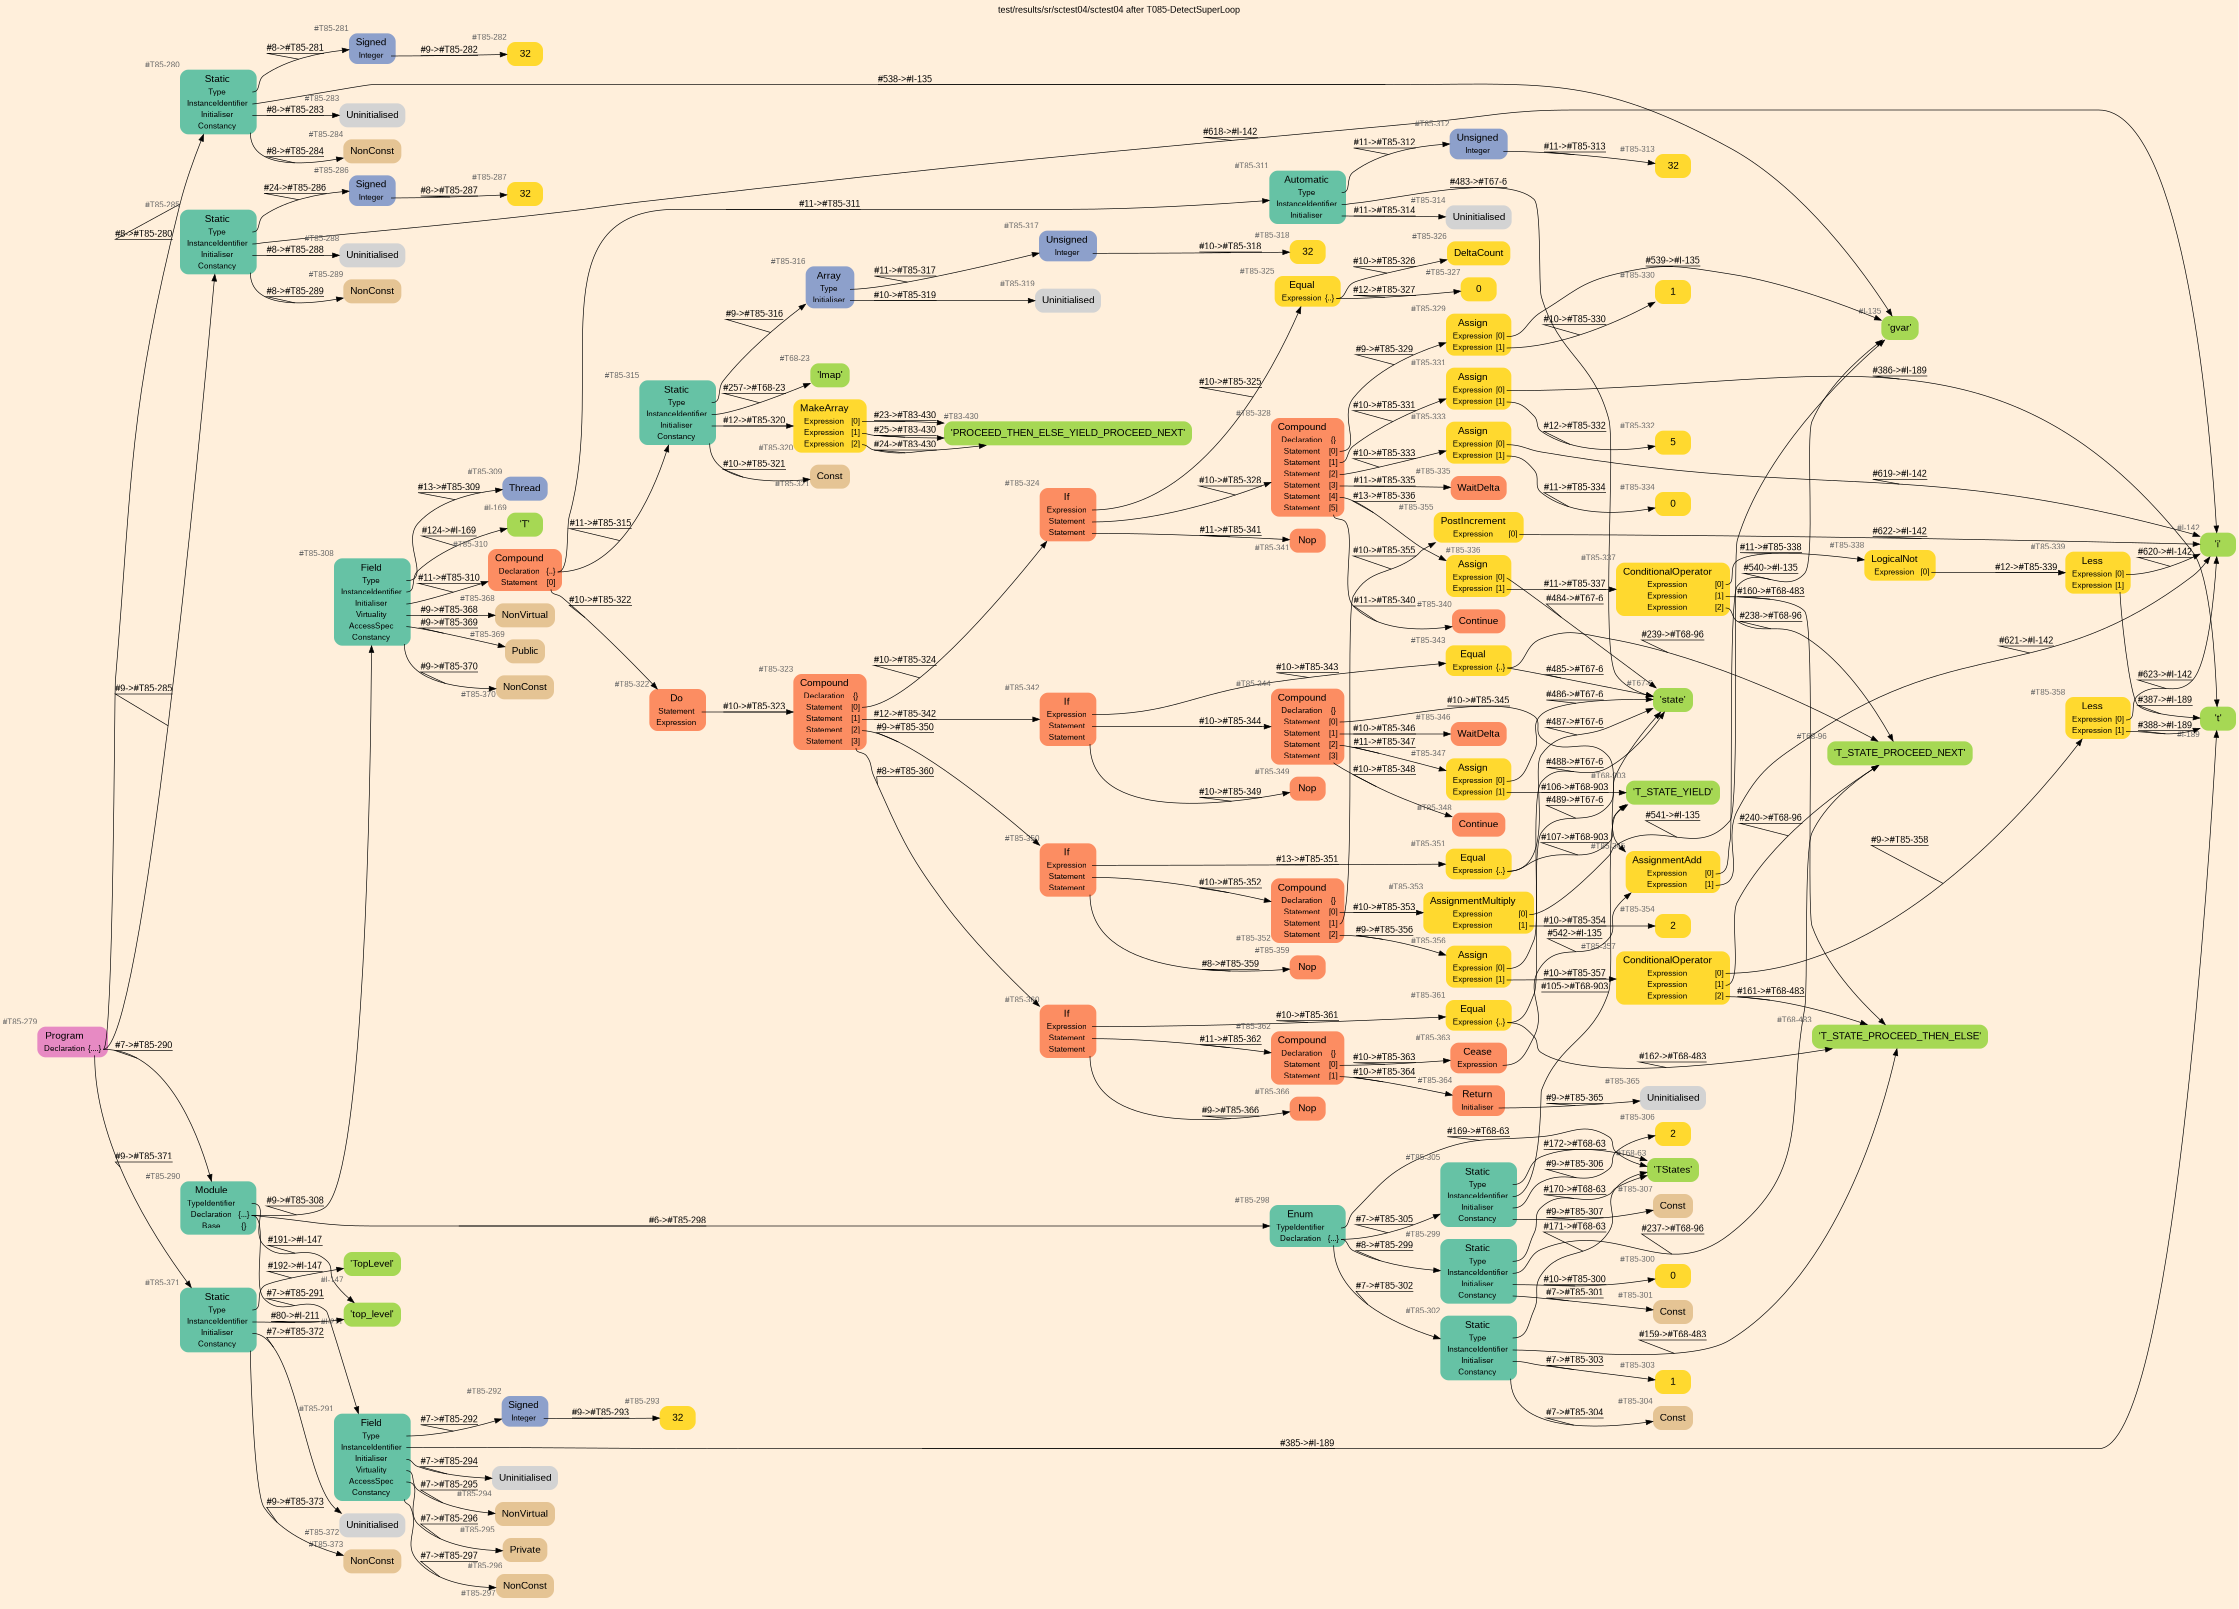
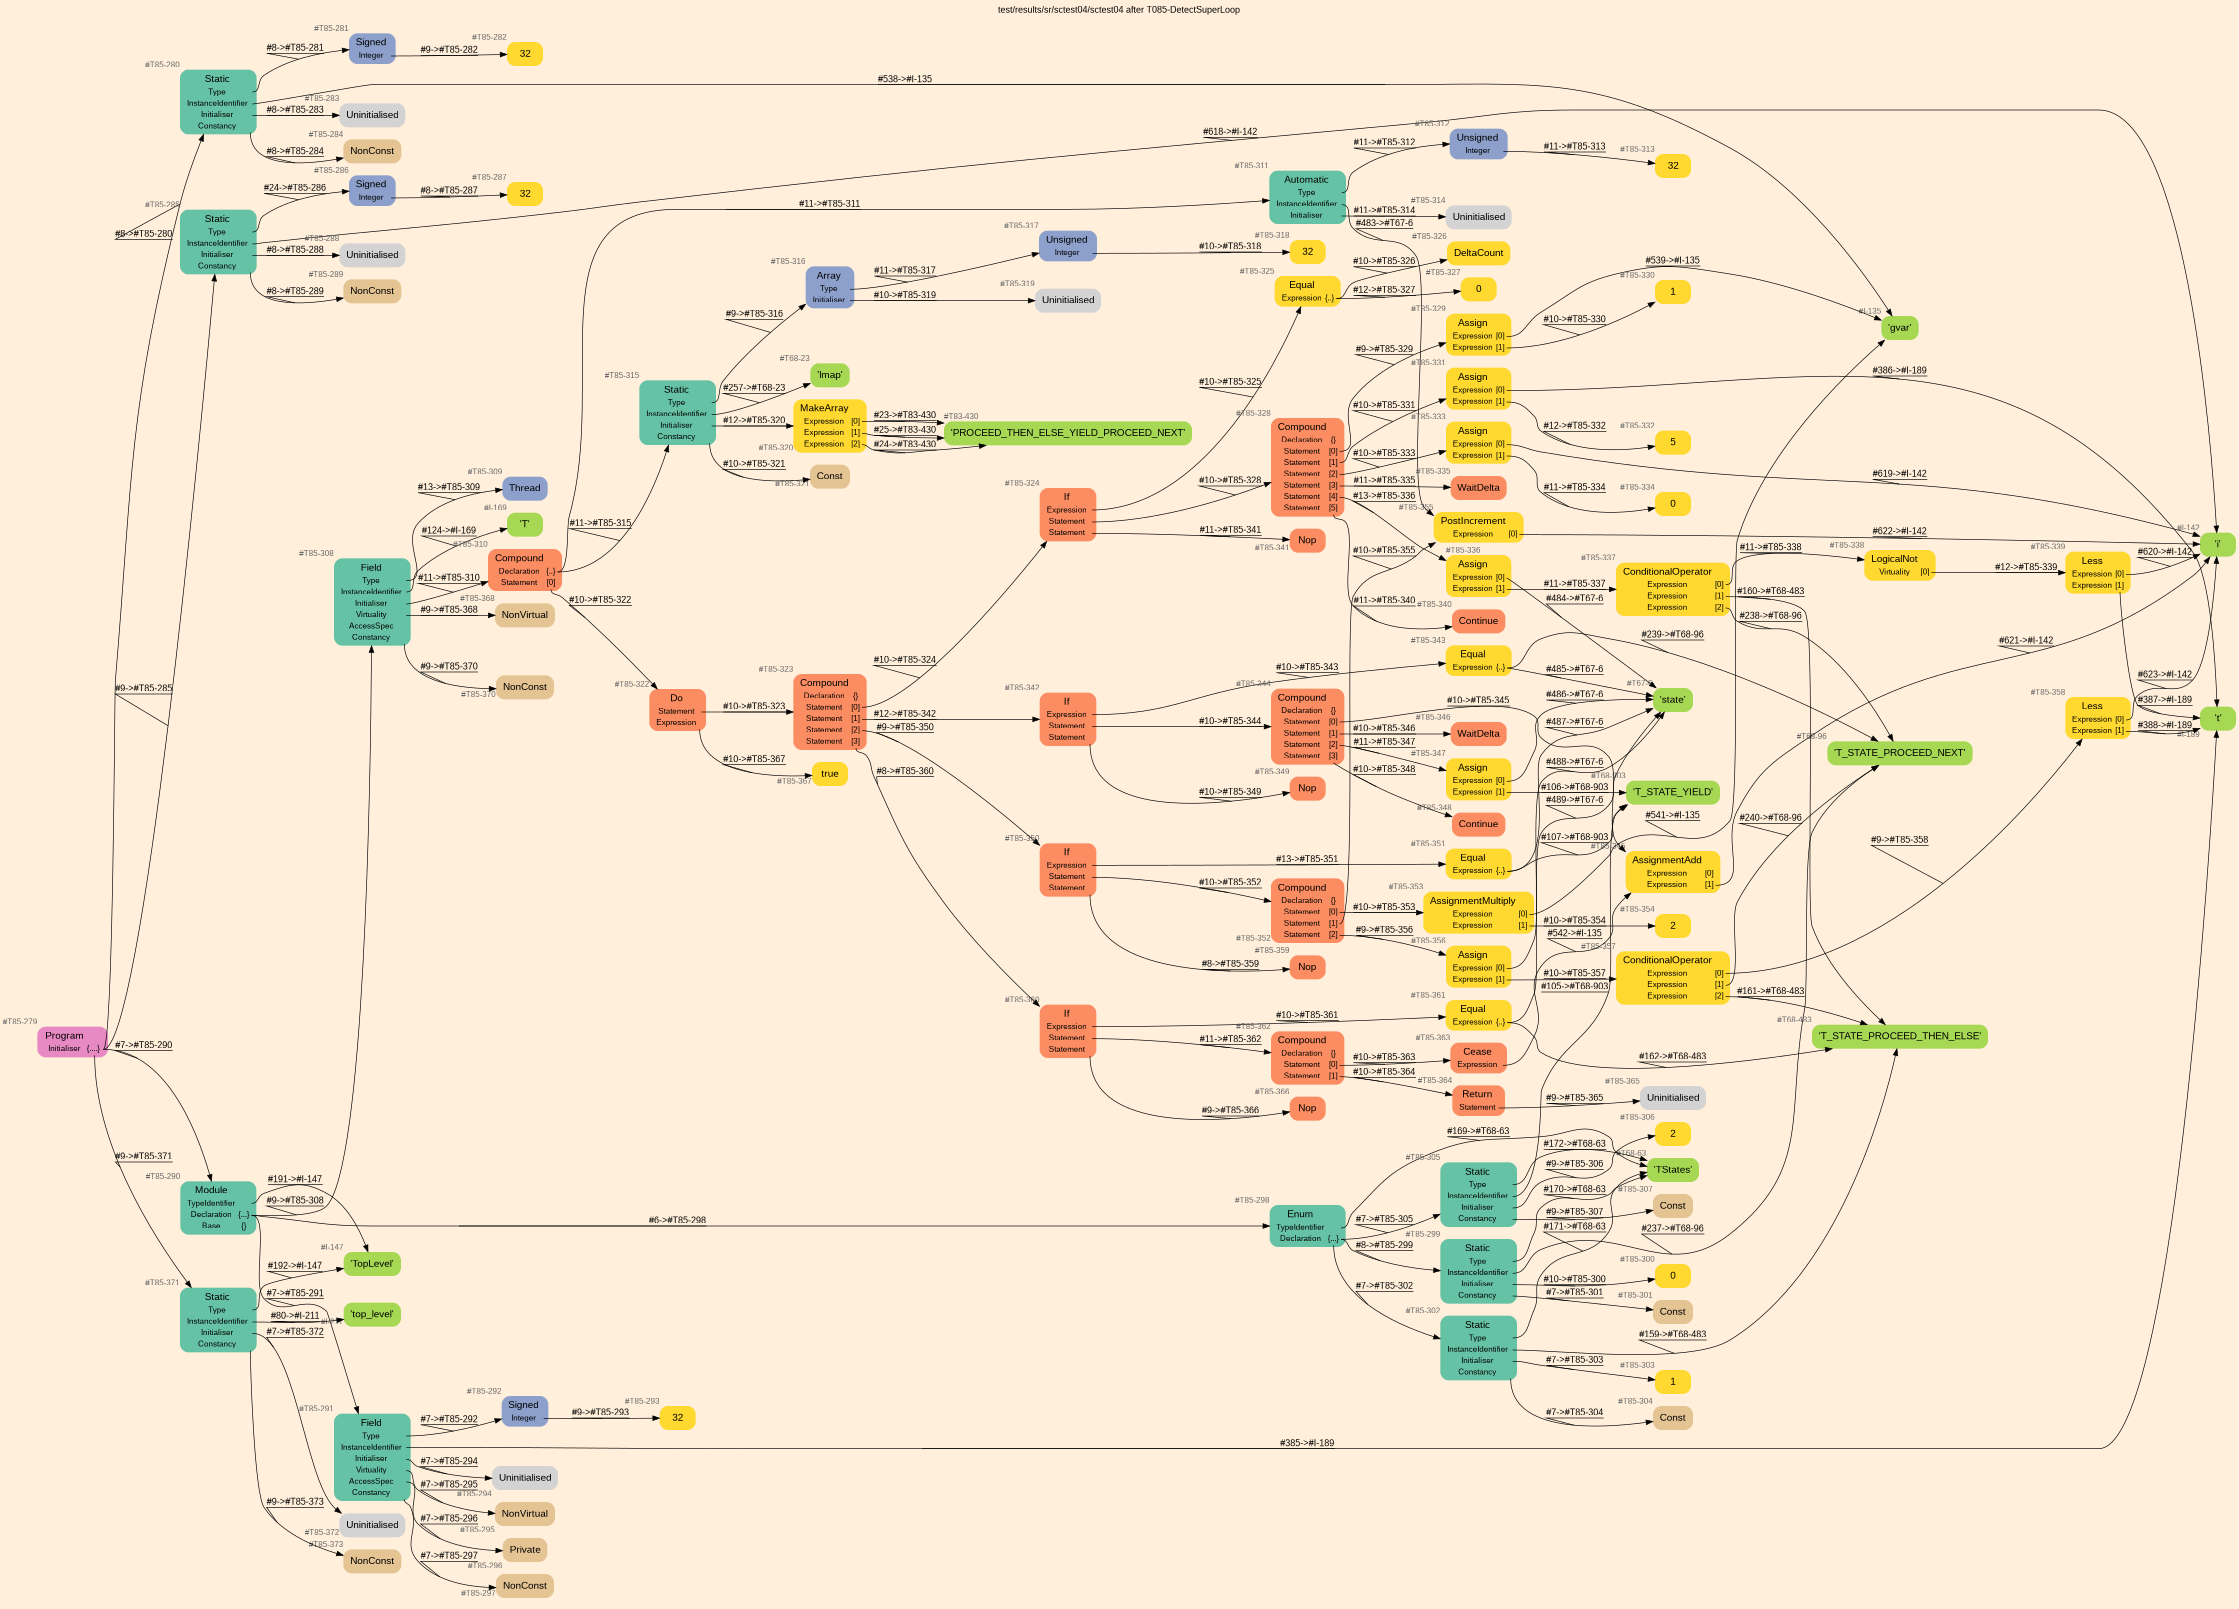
(1576, 358) -> (1421, 335)
(1895, 572) -> (1895, 572)
(1751, 578) -> none
(525, 651) -> none
none -> (830, 774)
(65, 1049) -> (65, 1049)
(1478, 1107) -> (1478, 1107)
(294, 1253) -> (320, 1190)
